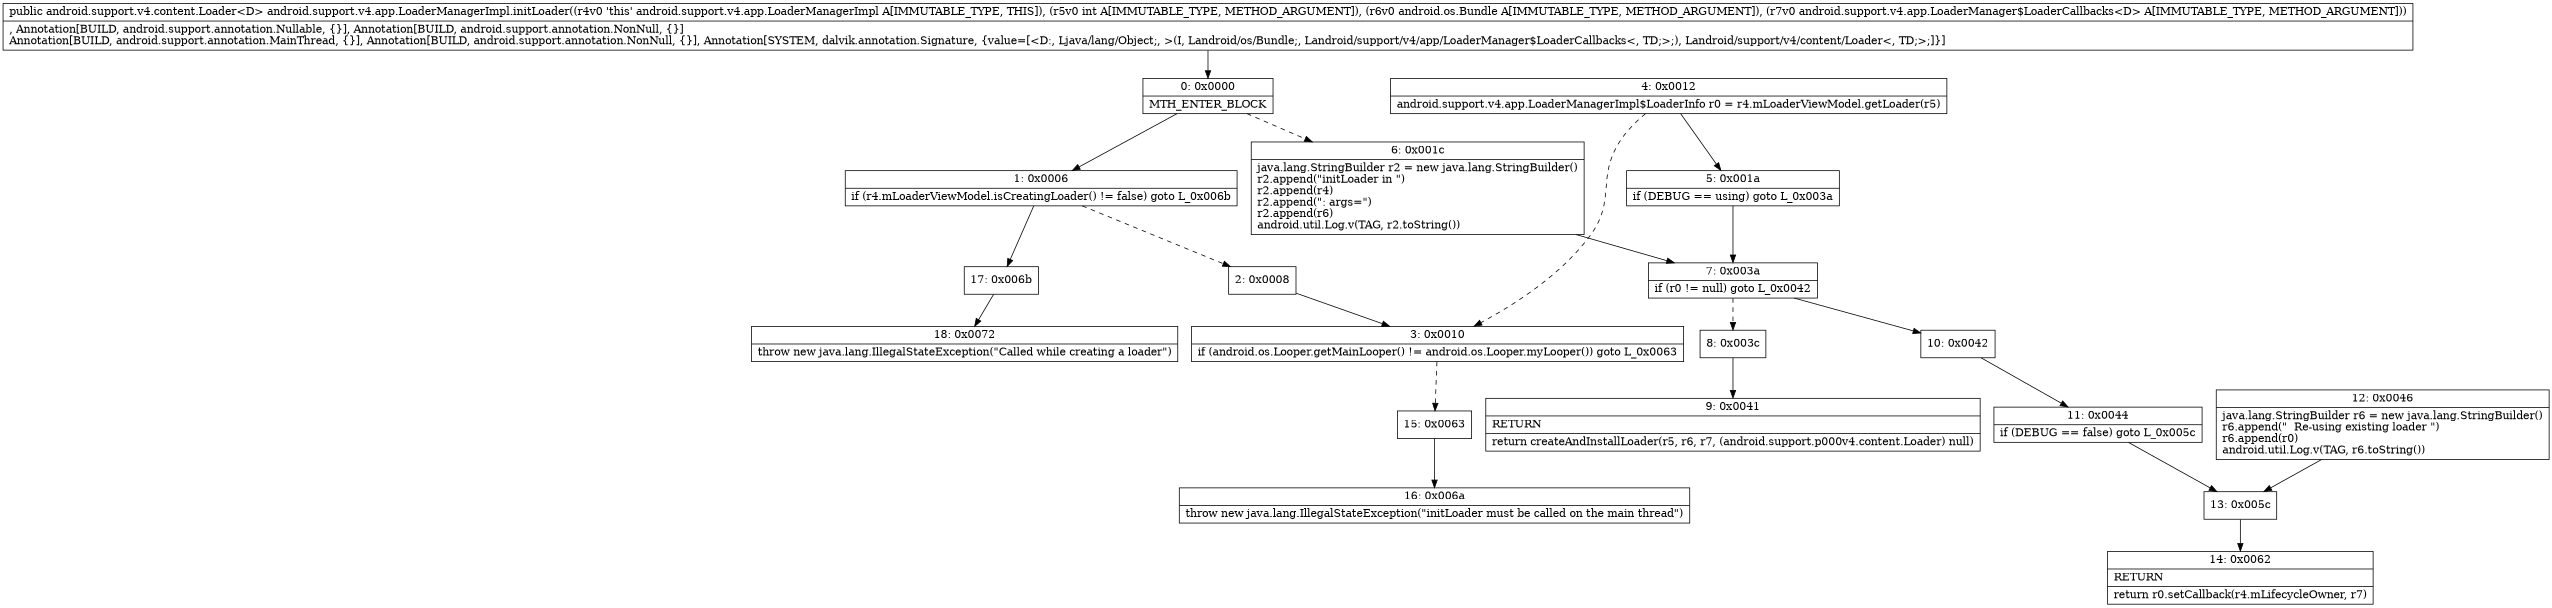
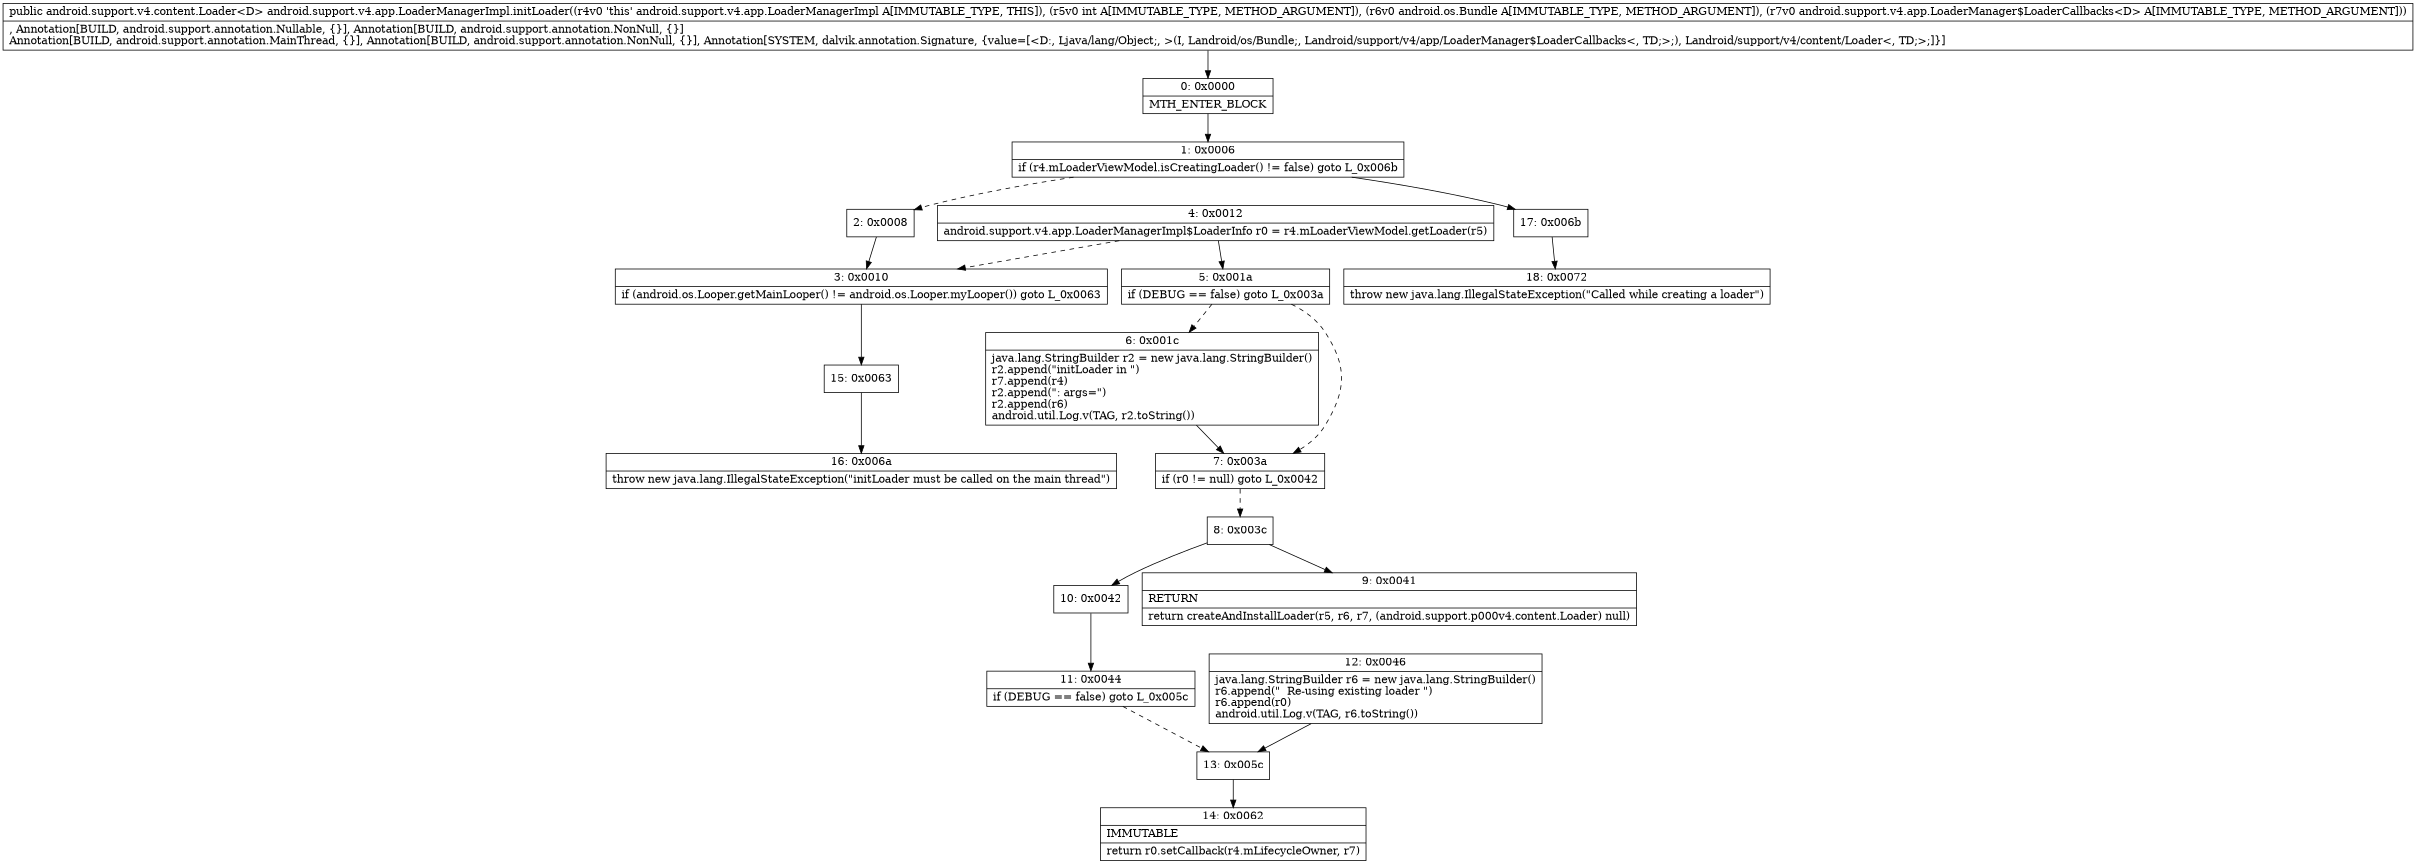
(1276, 126) -> (1203, 315)
(1296, 191) -> (1030, 381)
(1733, 197) -> (1226, 295)
(1733, 230) -> (1341, 374)
(1854, 315) -> (1162, 560)
(1436, 382) -> (861, 331)
(2169, 465) -> (1162, 727)
(2139, 577) -> (1143, 834)
